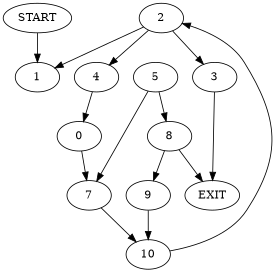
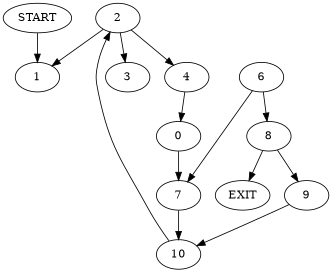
(156, 77) -> (262, 77)
(214, 132) -> none
